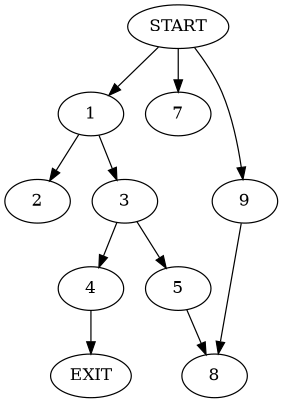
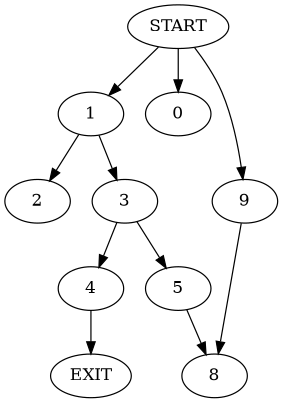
(178, 114) -> (178, 114)
